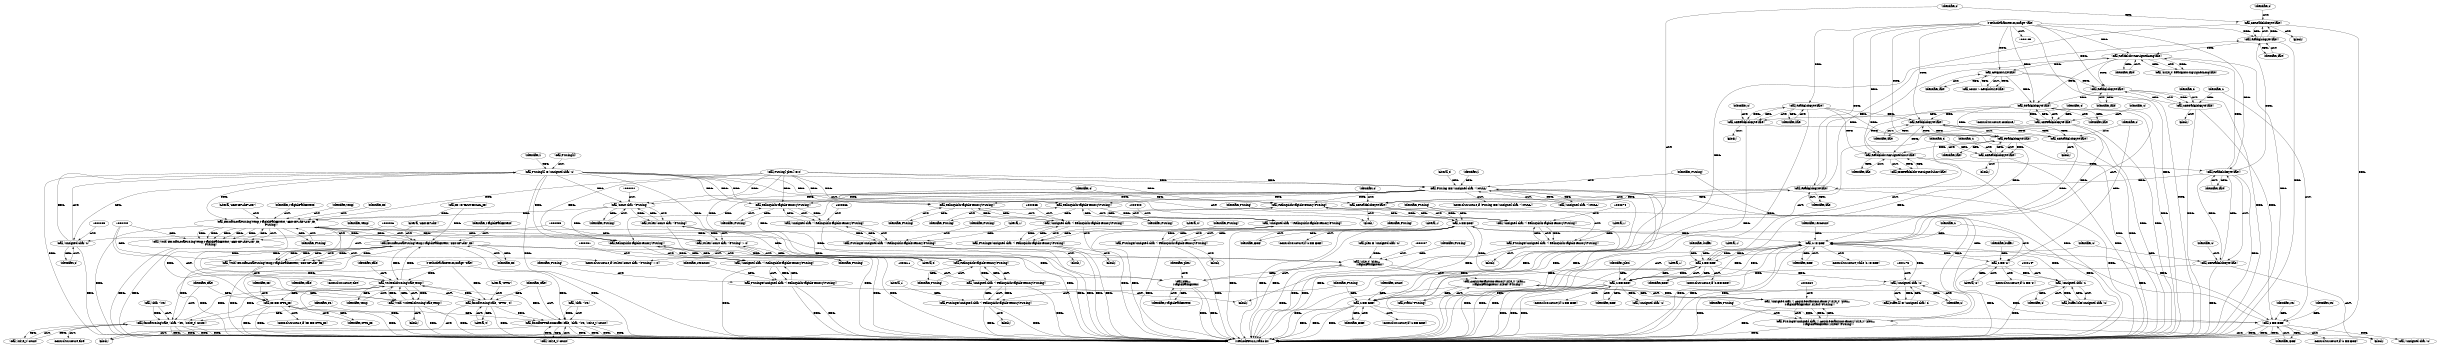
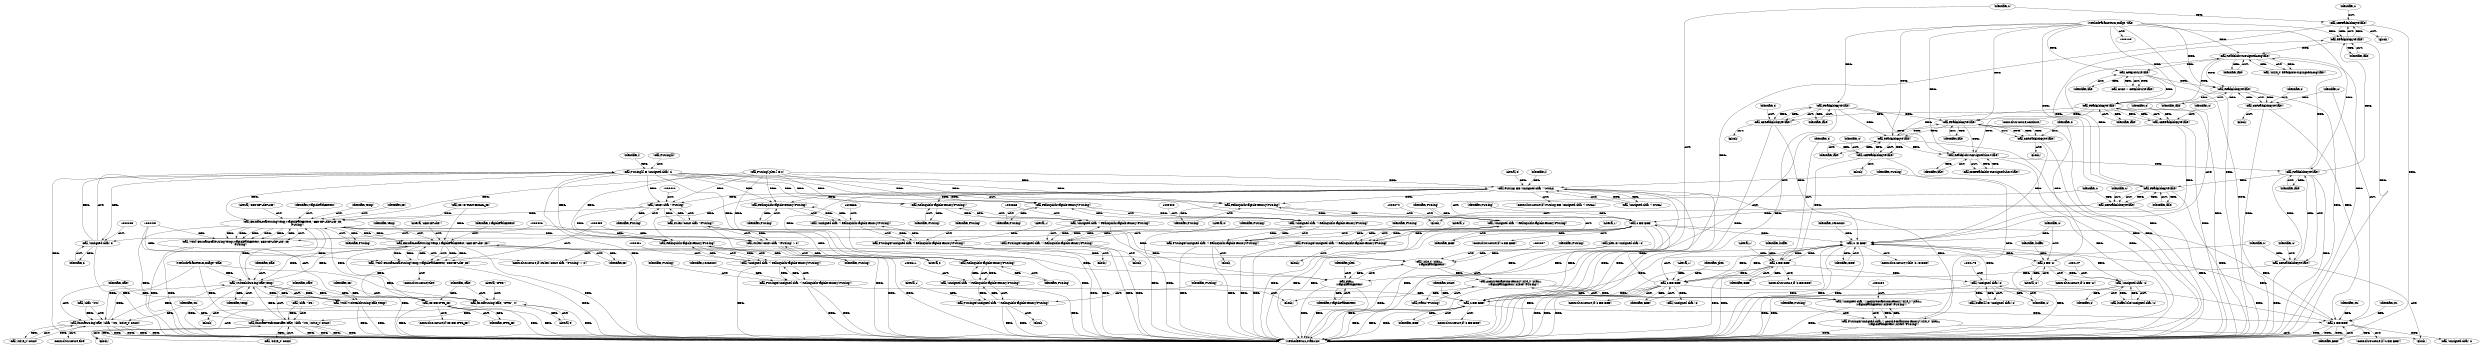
none -> (1489, 266)
